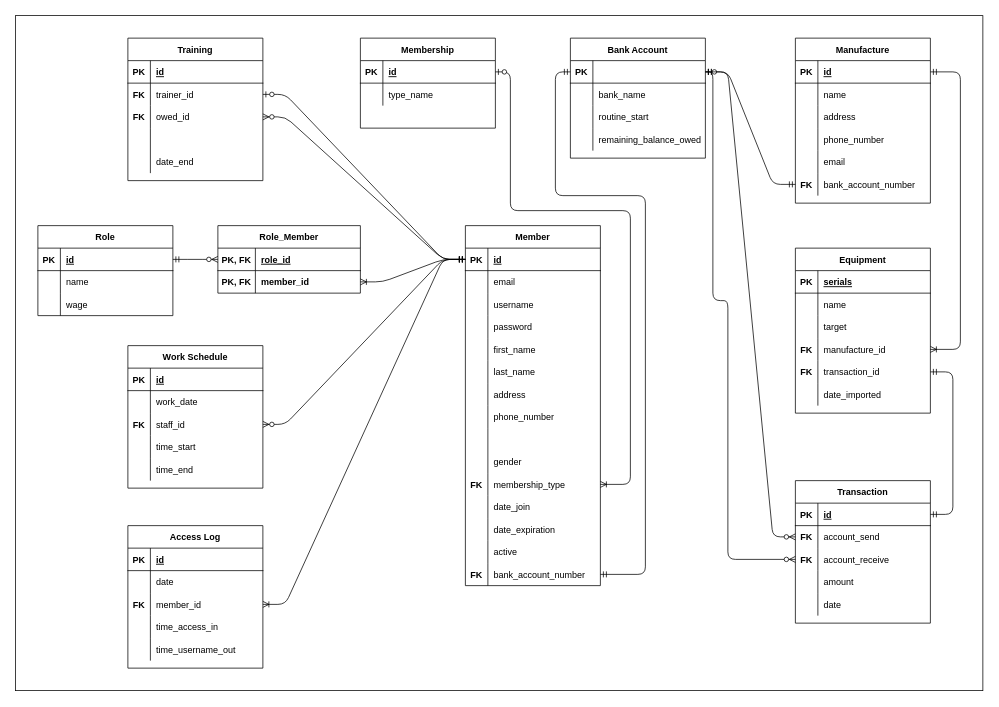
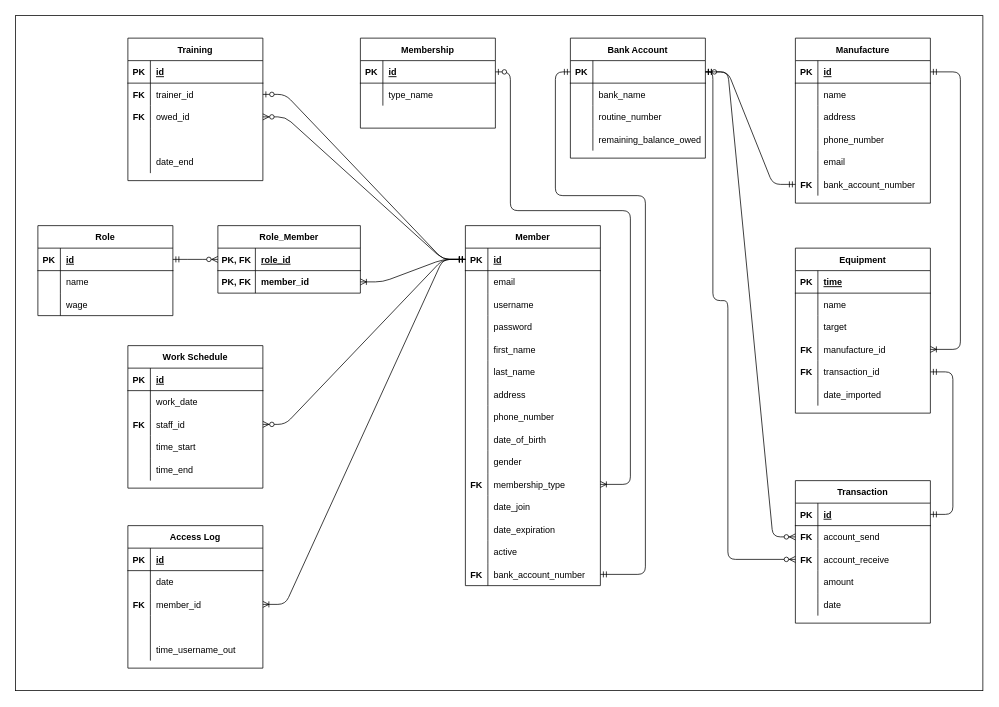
(630, 117) -> (633, 117)
(839, 282) -> (832, 282)
none -> (544, 439)
(207, 627) -> none
